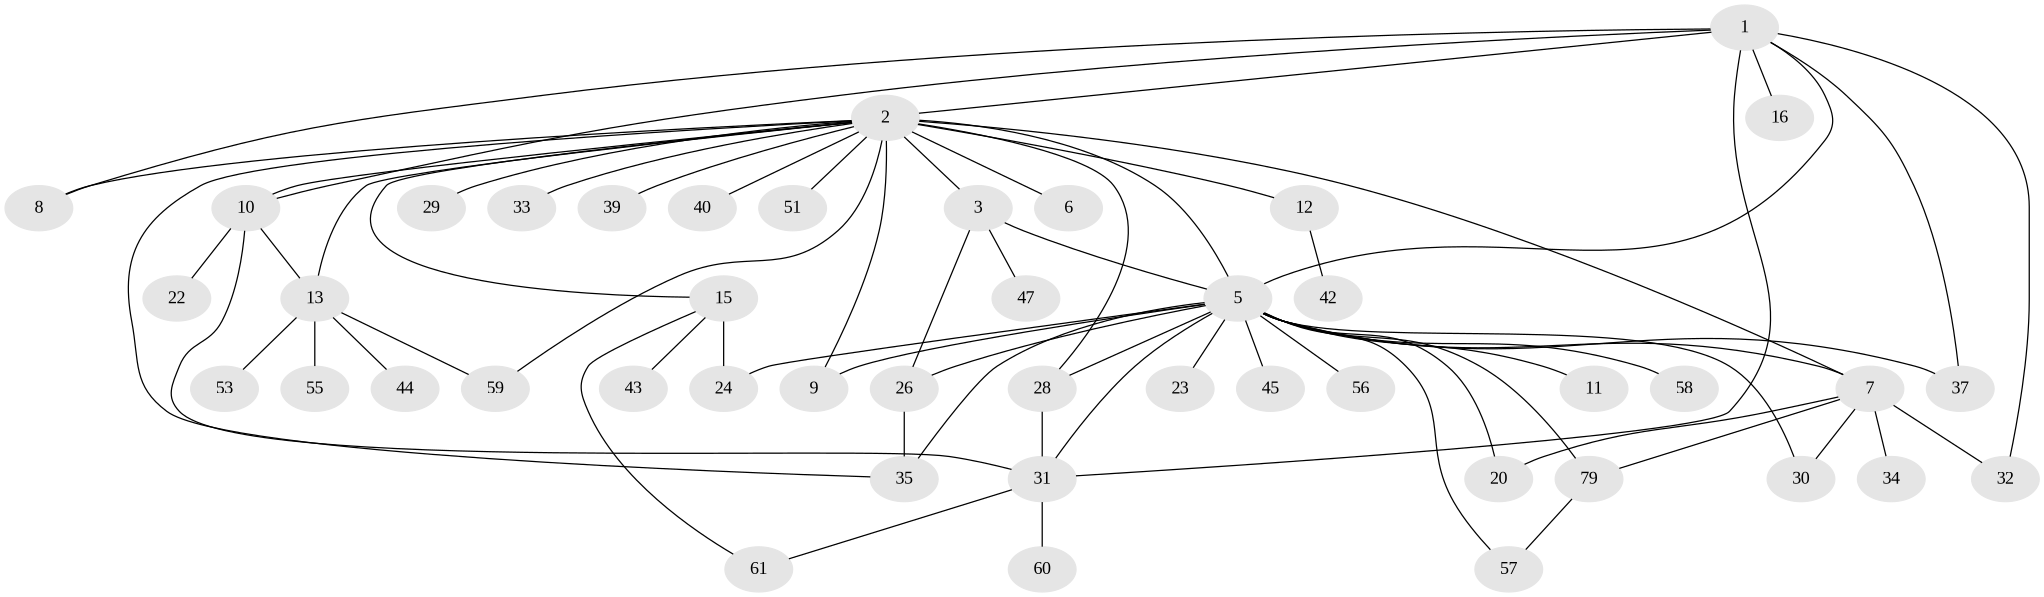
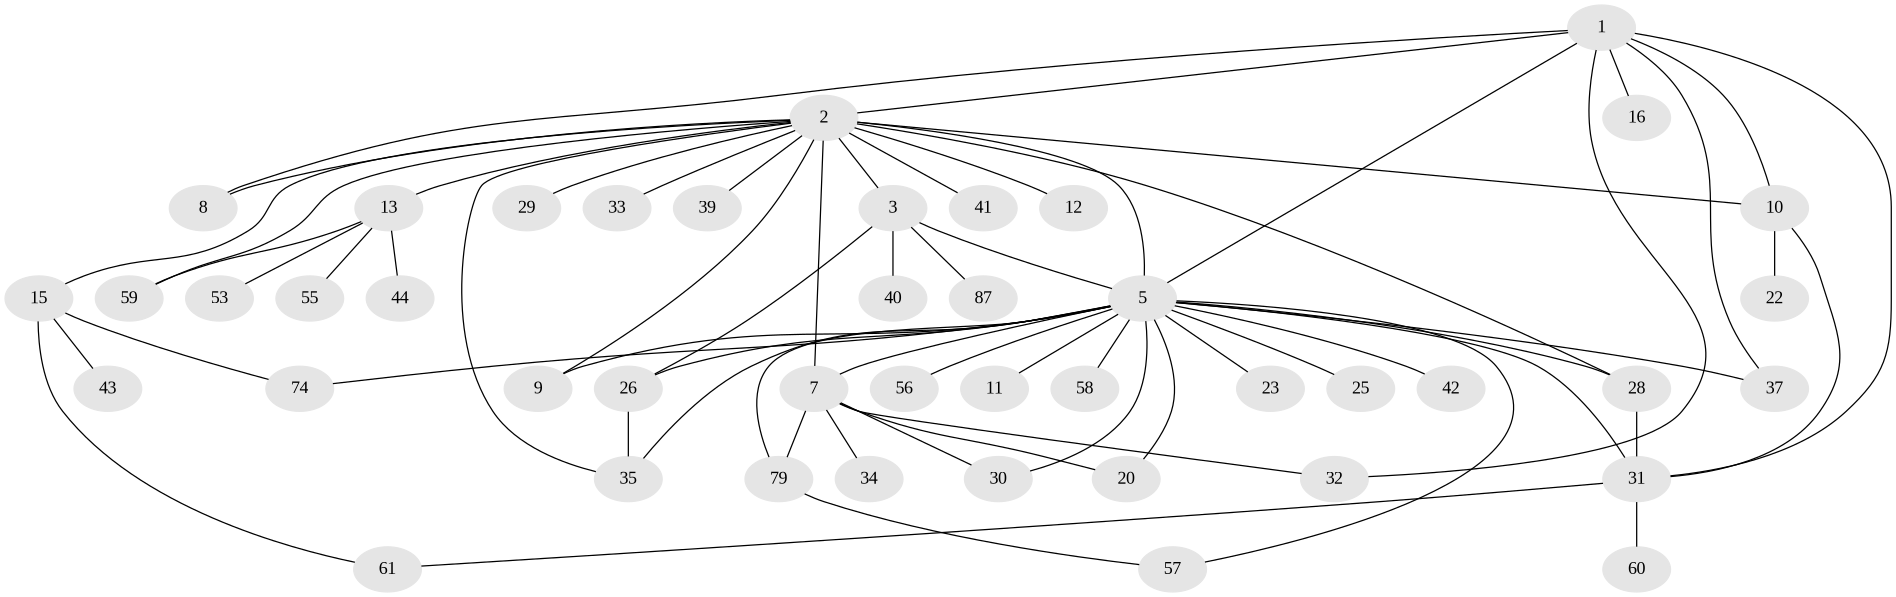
(794, 163) -> (893, 253)
(793, 208) -> (983, 208)
(1069, 208) -> none
(280, 253) -> none
(1316, 253) -> (1301, 335)
(1026, 298) -> (983, 298)
(724, 389) -> (300, 389)
(1270, 389) -> (1361, 389)
